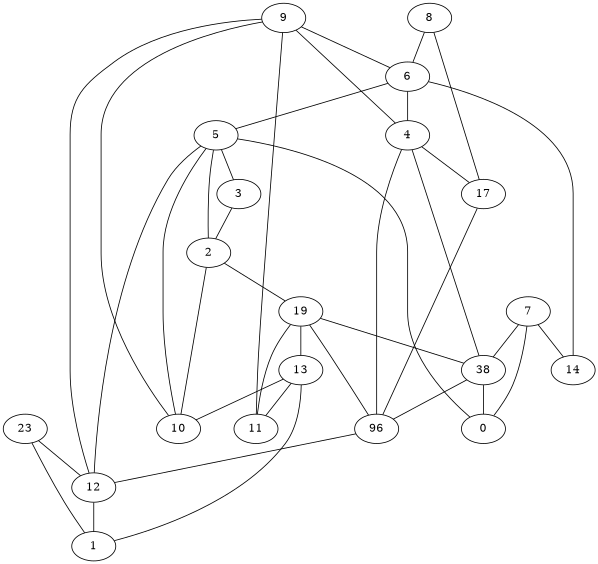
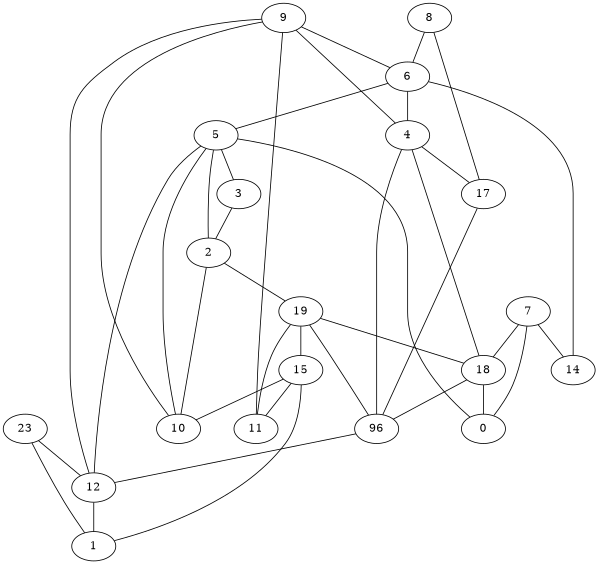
(301, 370) -> (301, 370)
(483, 370) -> (483, 370)
